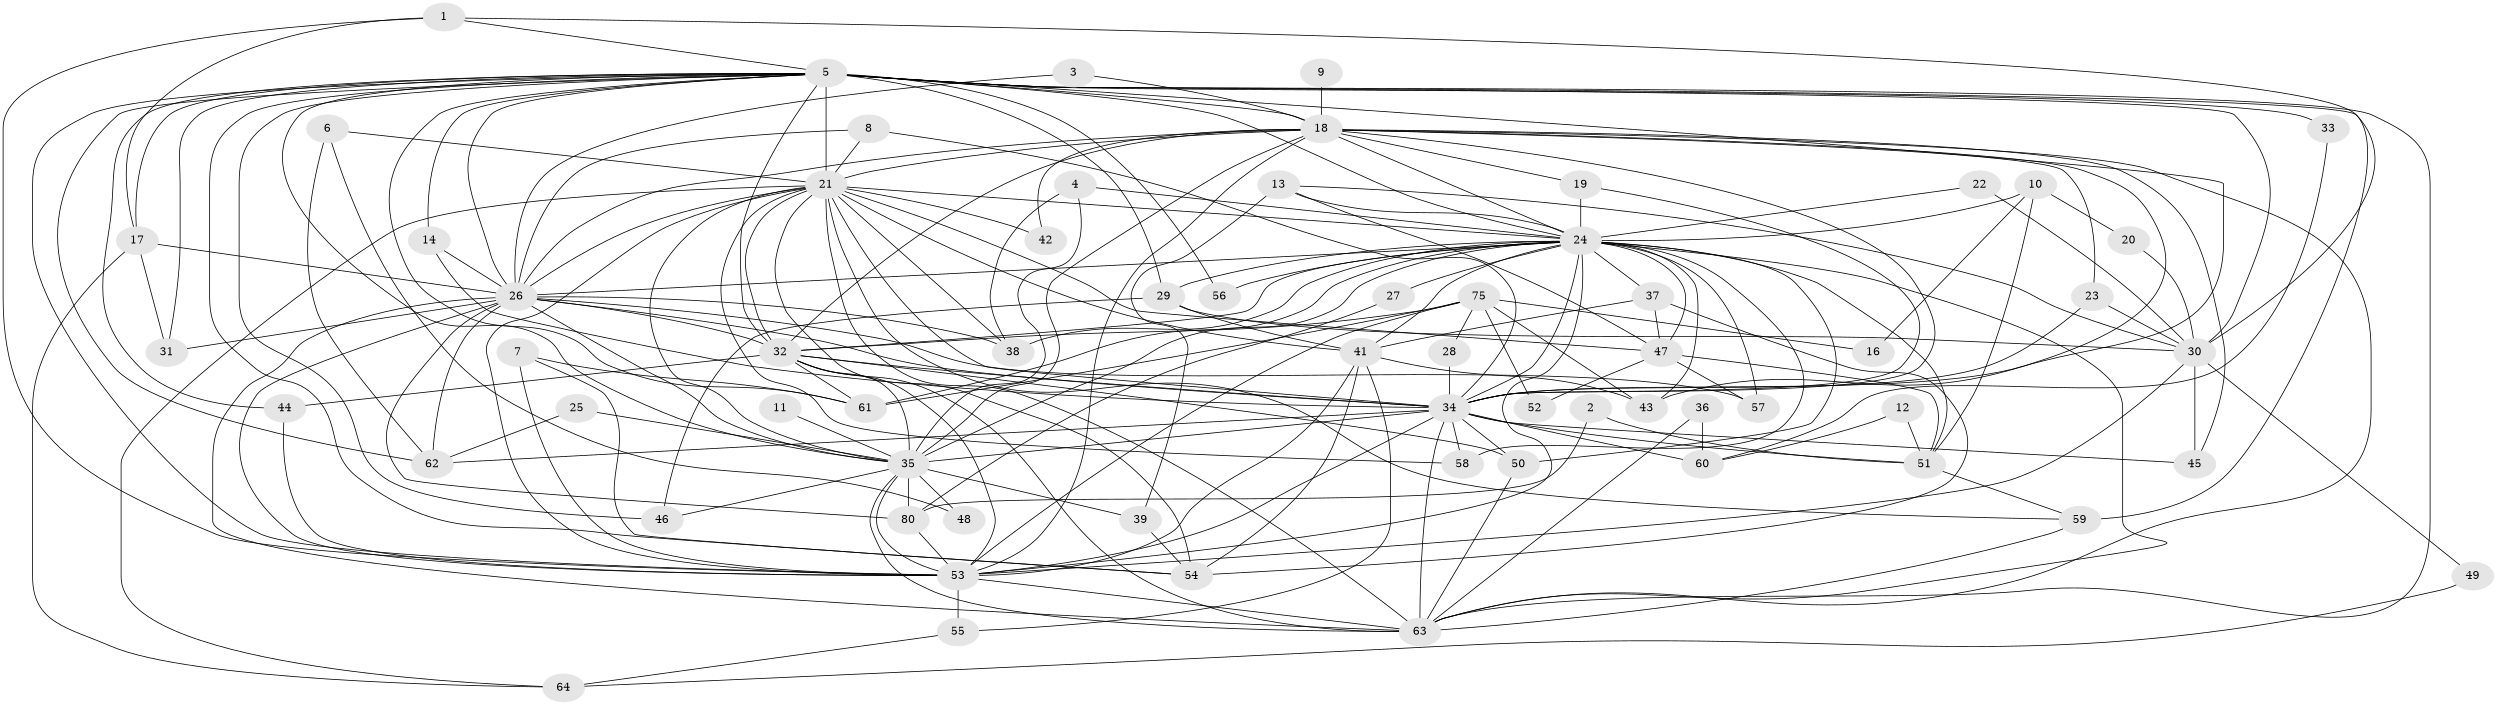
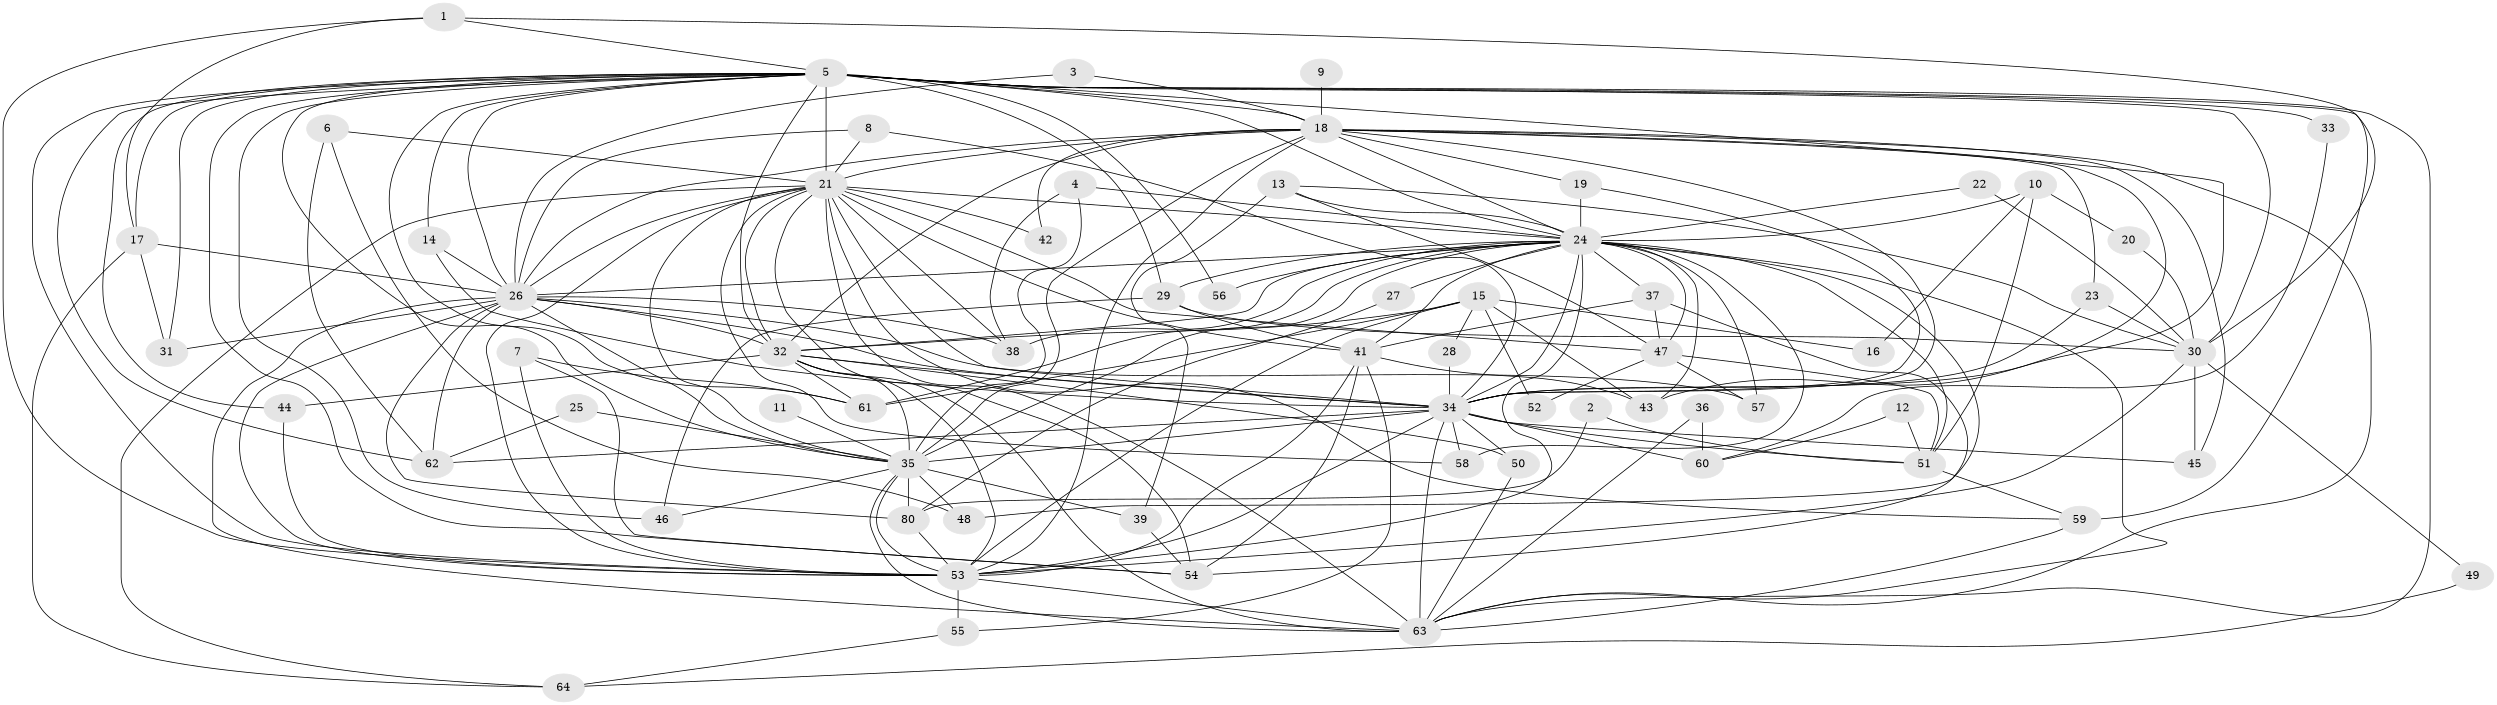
(1479, 297) -> (1479, 297)
(1826, 402) -> (1727, 499)
